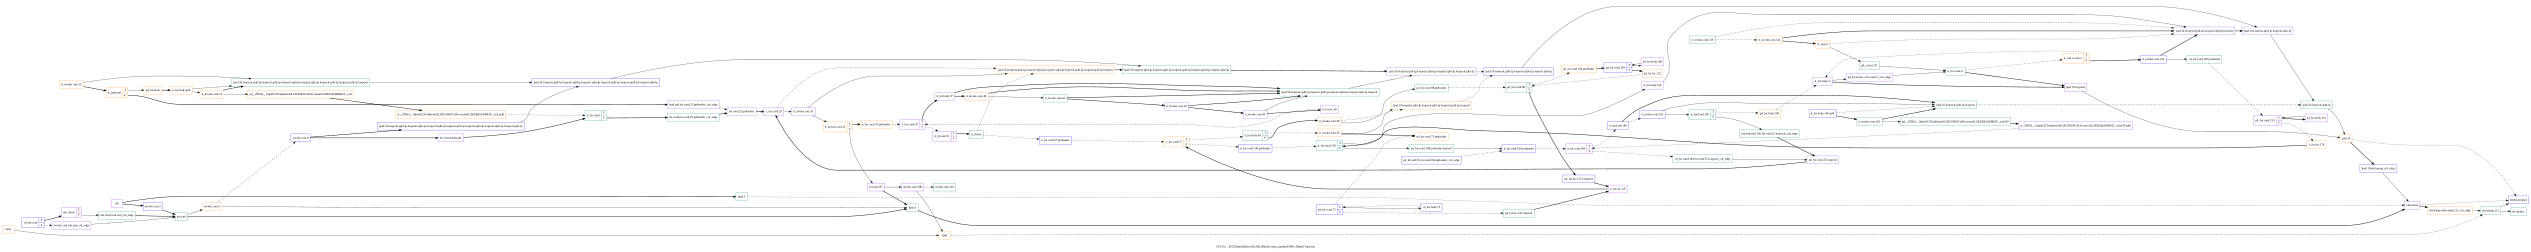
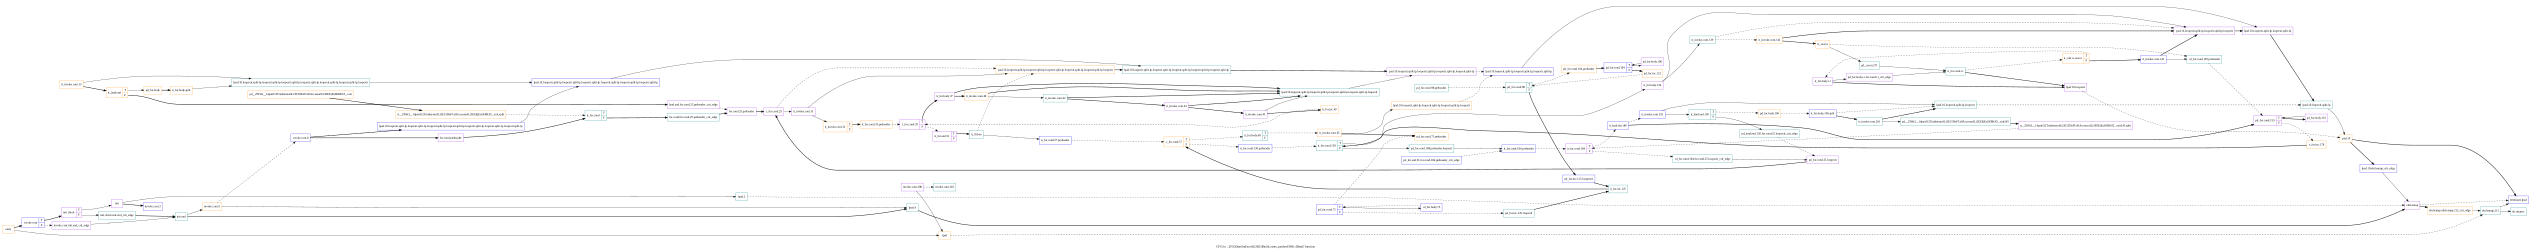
(2001, 39) -> (2007, 47)
none -> (1681, 65)
(2292, 67) -> (2292, 67)
(212, 94) -> none
(1774, 95) -> (1940, 140)
(1795, 98) -> (1794, 113)
(1329, 109) -> (1329, 109)
(1329, 121) -> none
(2206, 132) -> (2206, 132)
(1010, 137) -> (1010, 137)
(1793, 145) -> (1793, 145)
(2443, 145) -> (2443, 145)
(876, 187) -> none
(1618, 189) -> (1618, 189)
(428, 196) -> (428, 196)
none -> (96, 209)
(168, 212) -> none
none -> (17, 227)
